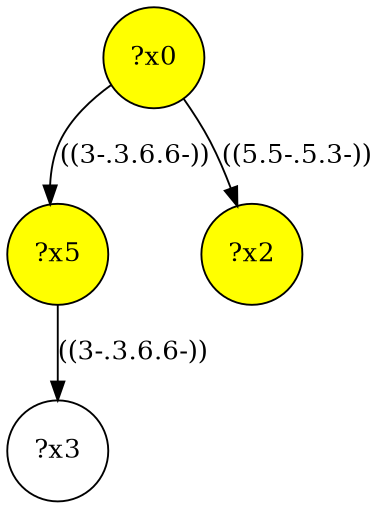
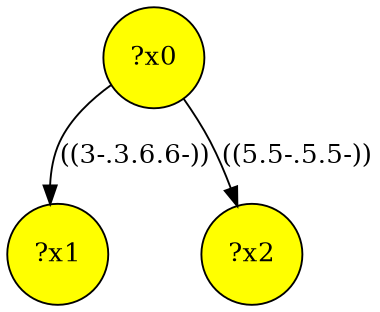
(297, 156) -> (297, 156)
(58, 254) -> (58, 254)
(58, 451) -> none
